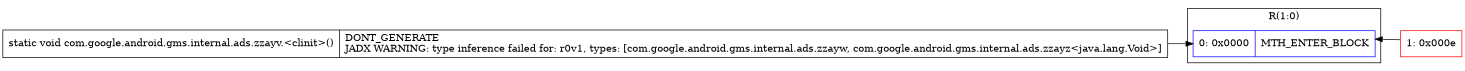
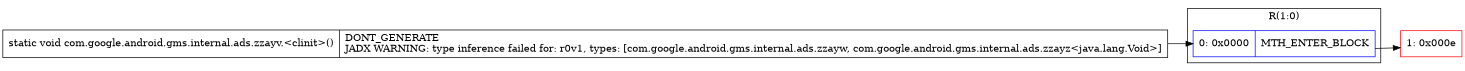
(1391, 39) -> (1385, 48)
